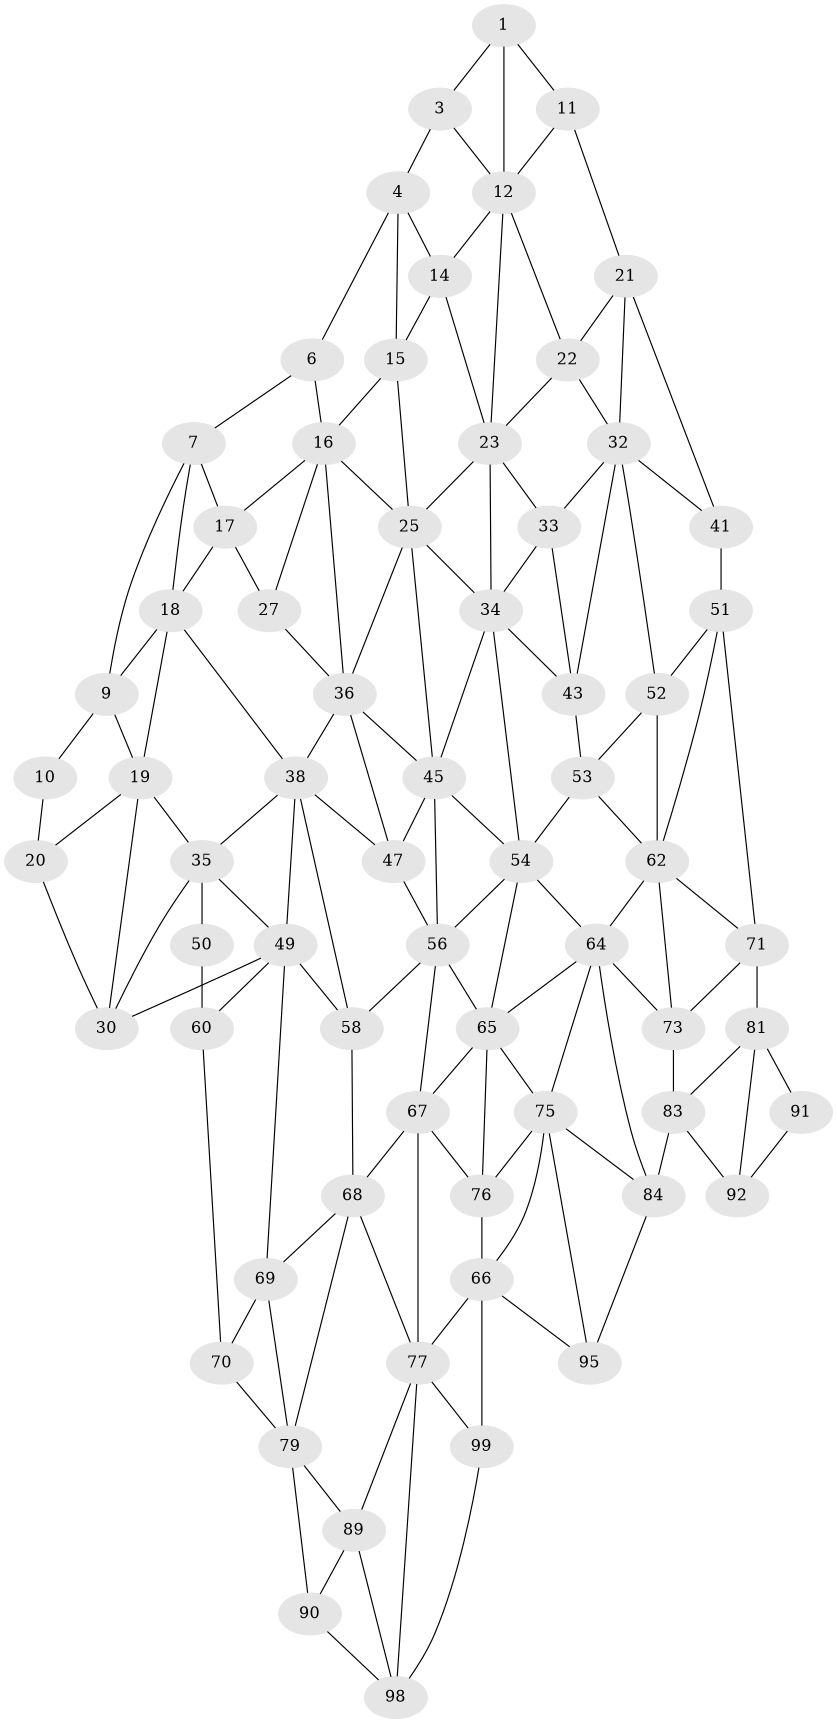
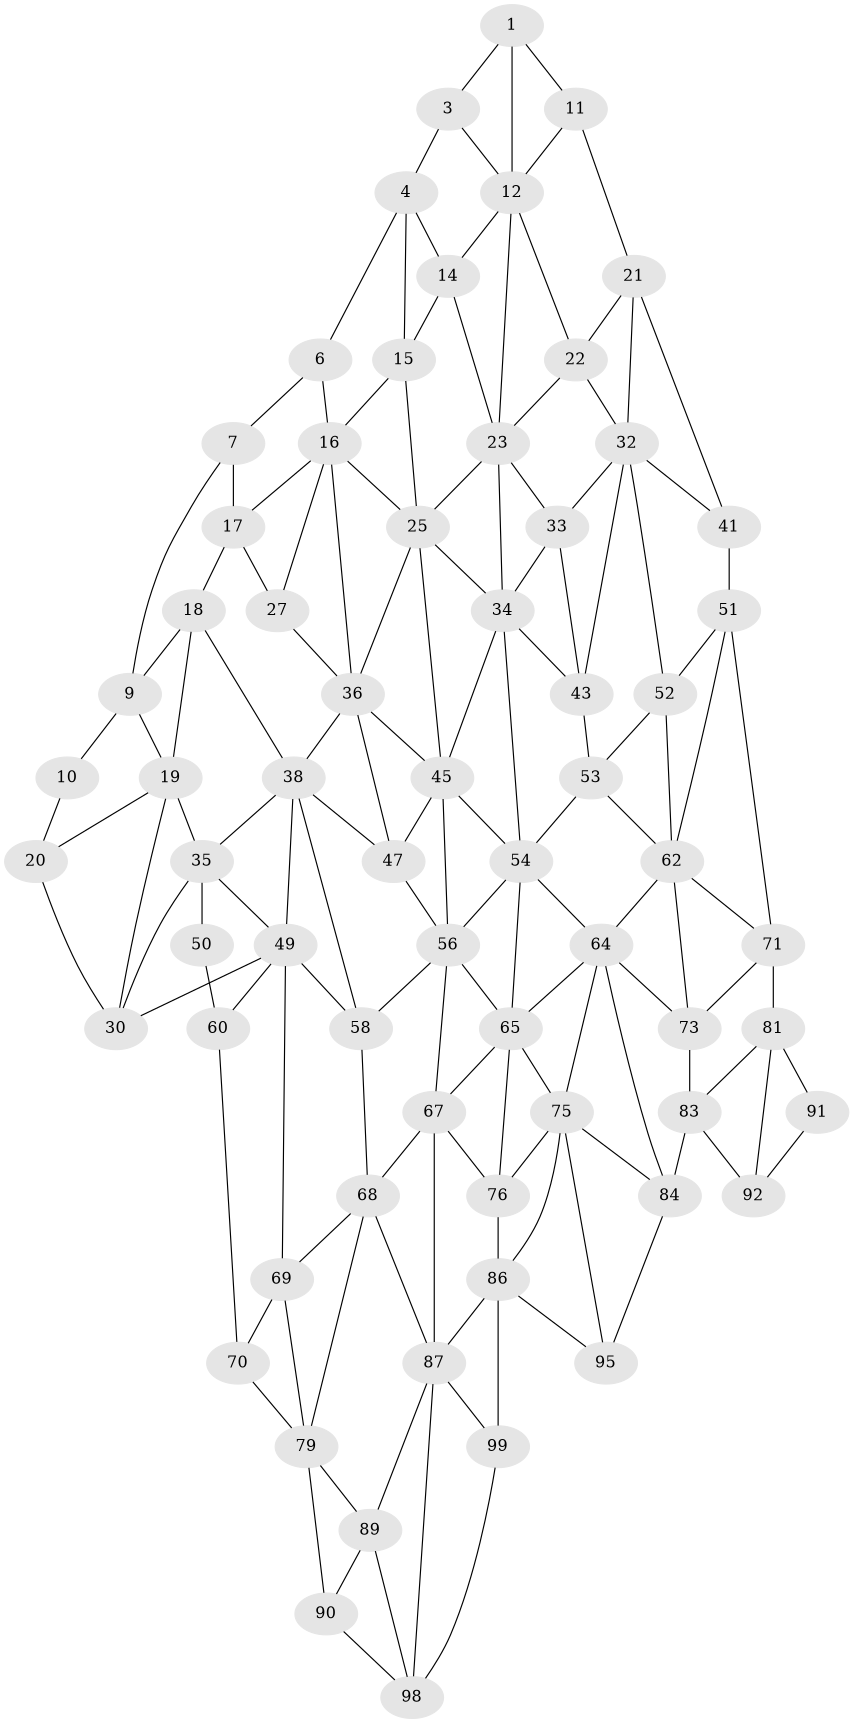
(181, 527) -> none
(482, 1280) -> (498, 1280)
(418, 1363) -> (434, 1363)
